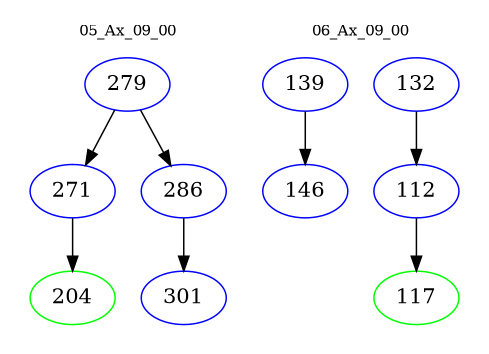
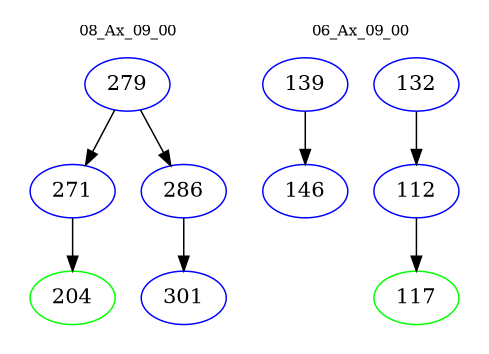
(128, 32) -> (128, 32)
